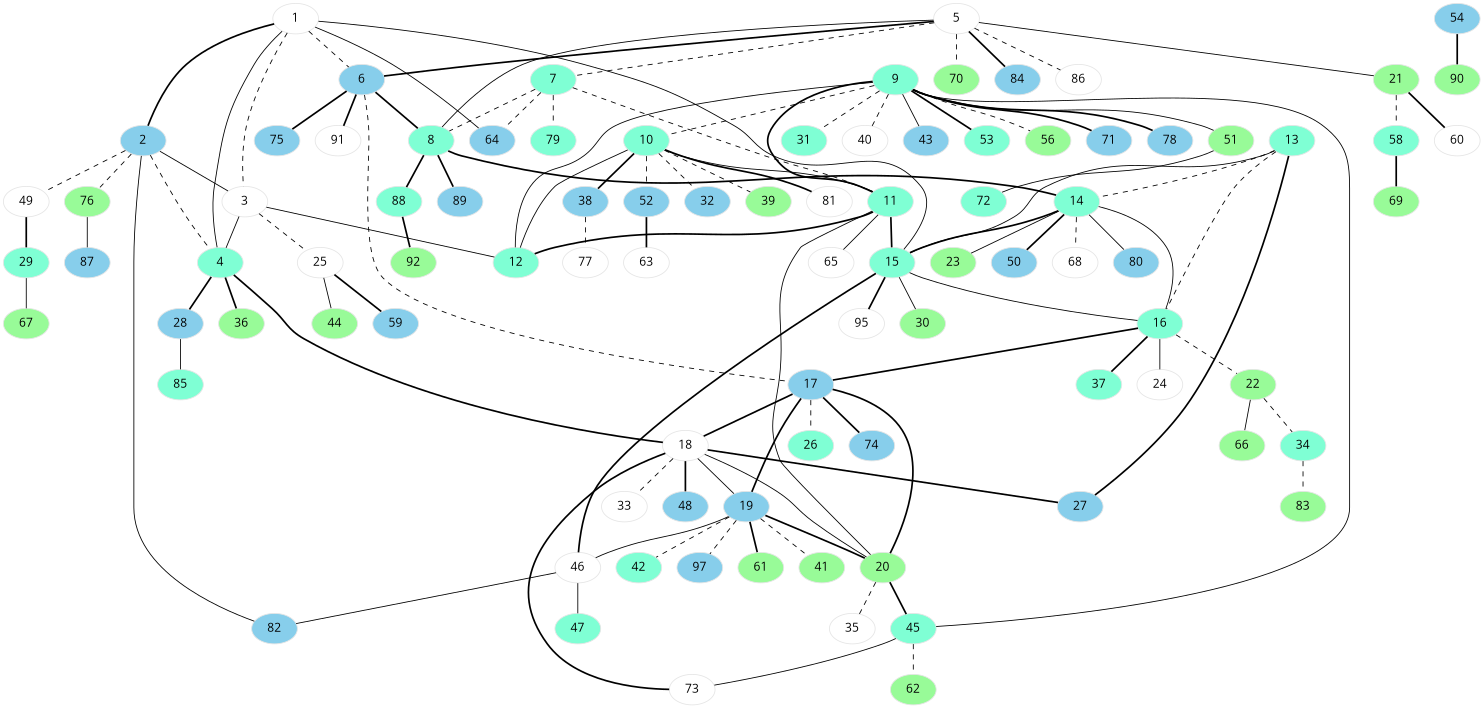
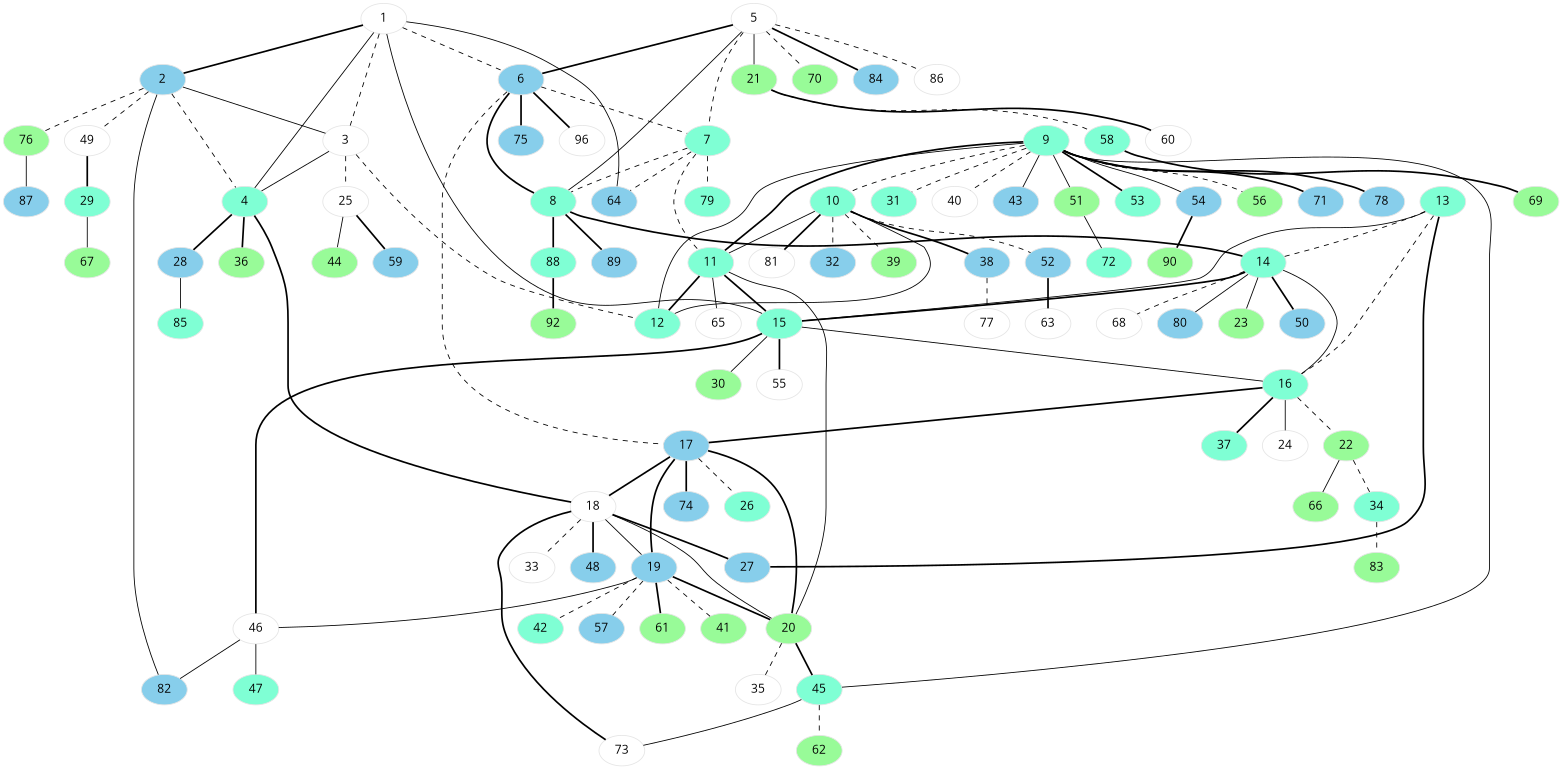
none -> (614, 110)
(338, 141) -> (582, 141)
none -> (1134, 175)
(380, 232) -> (478, 268)
(862, 324) -> (779, 385)
(700, 568) -> (602, 629)
